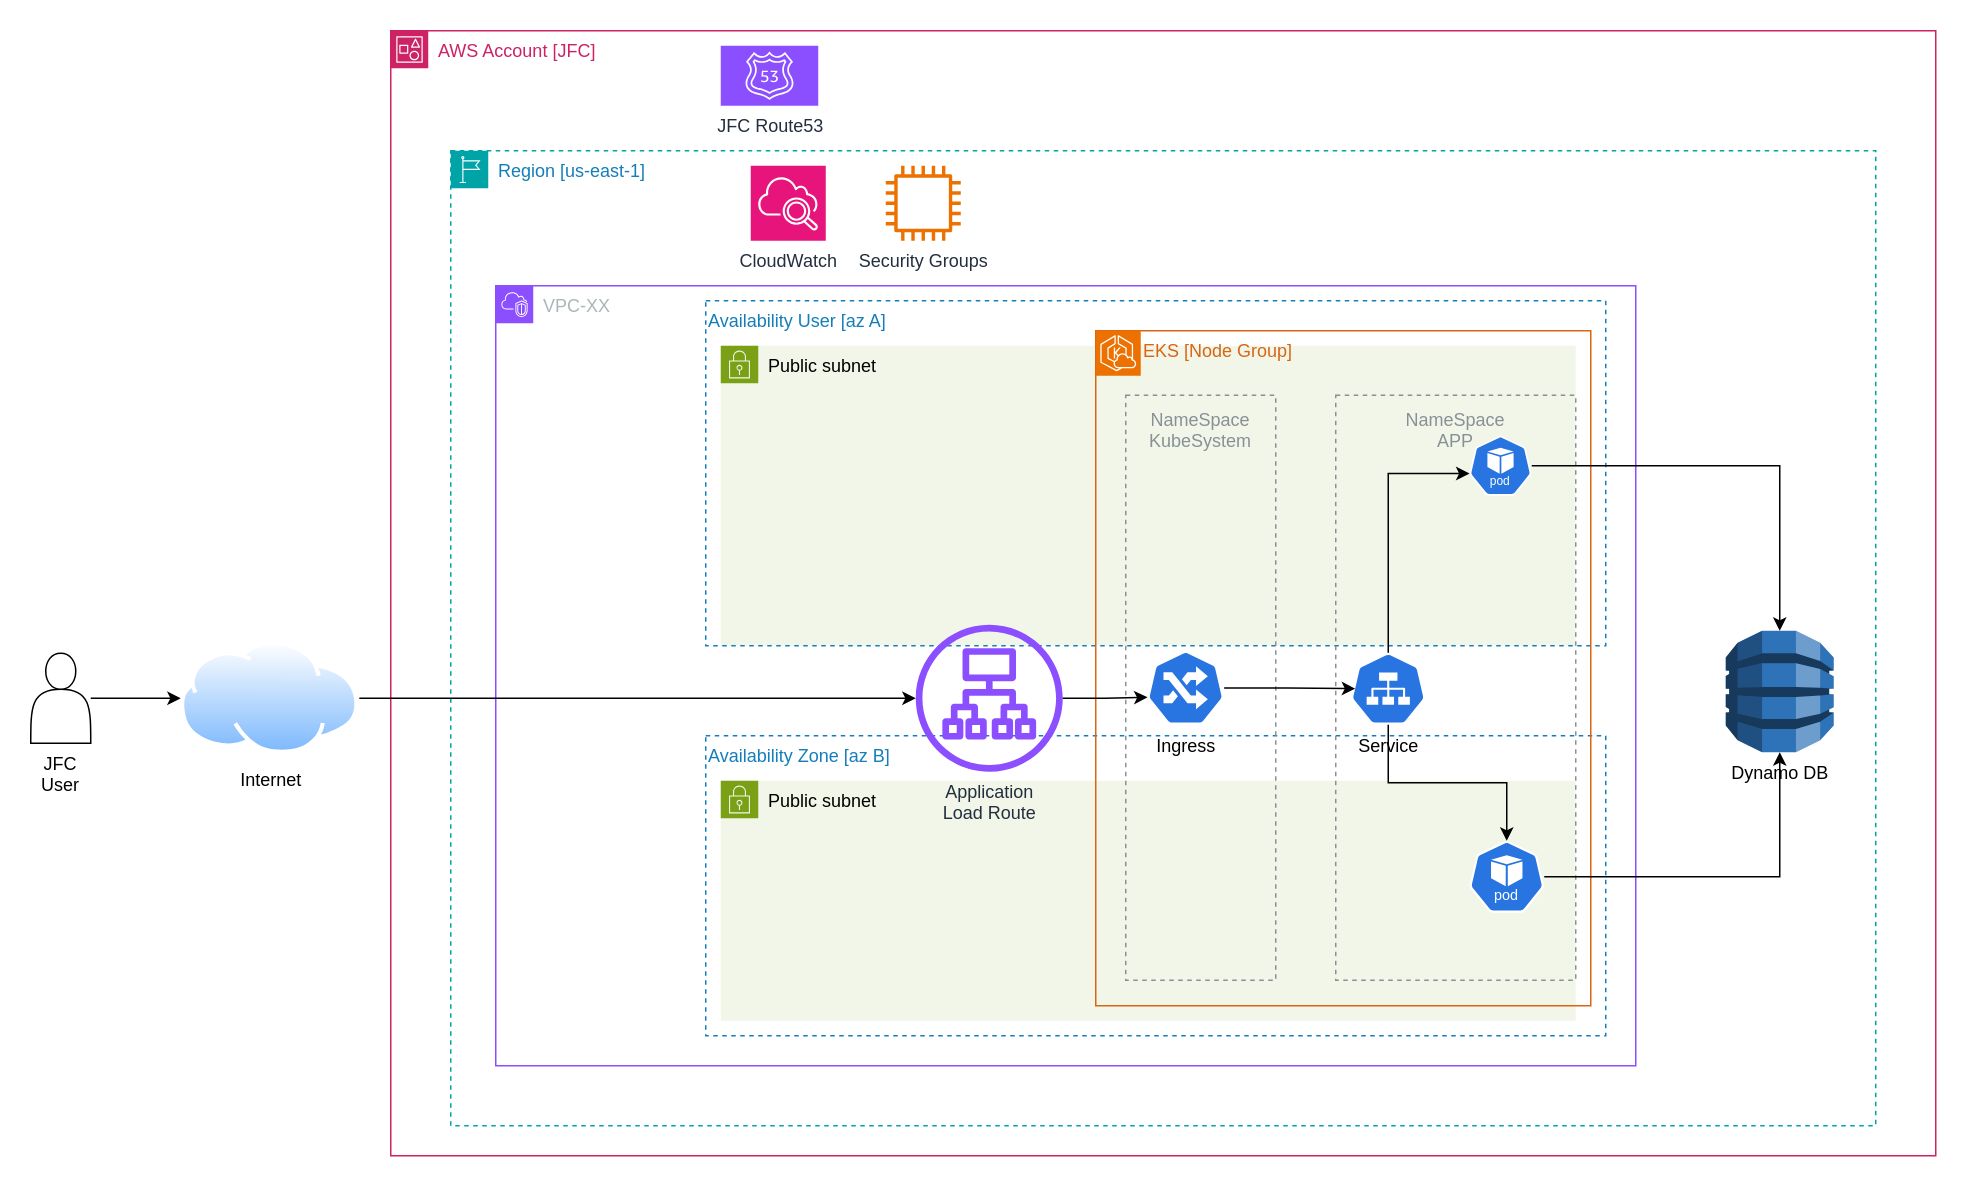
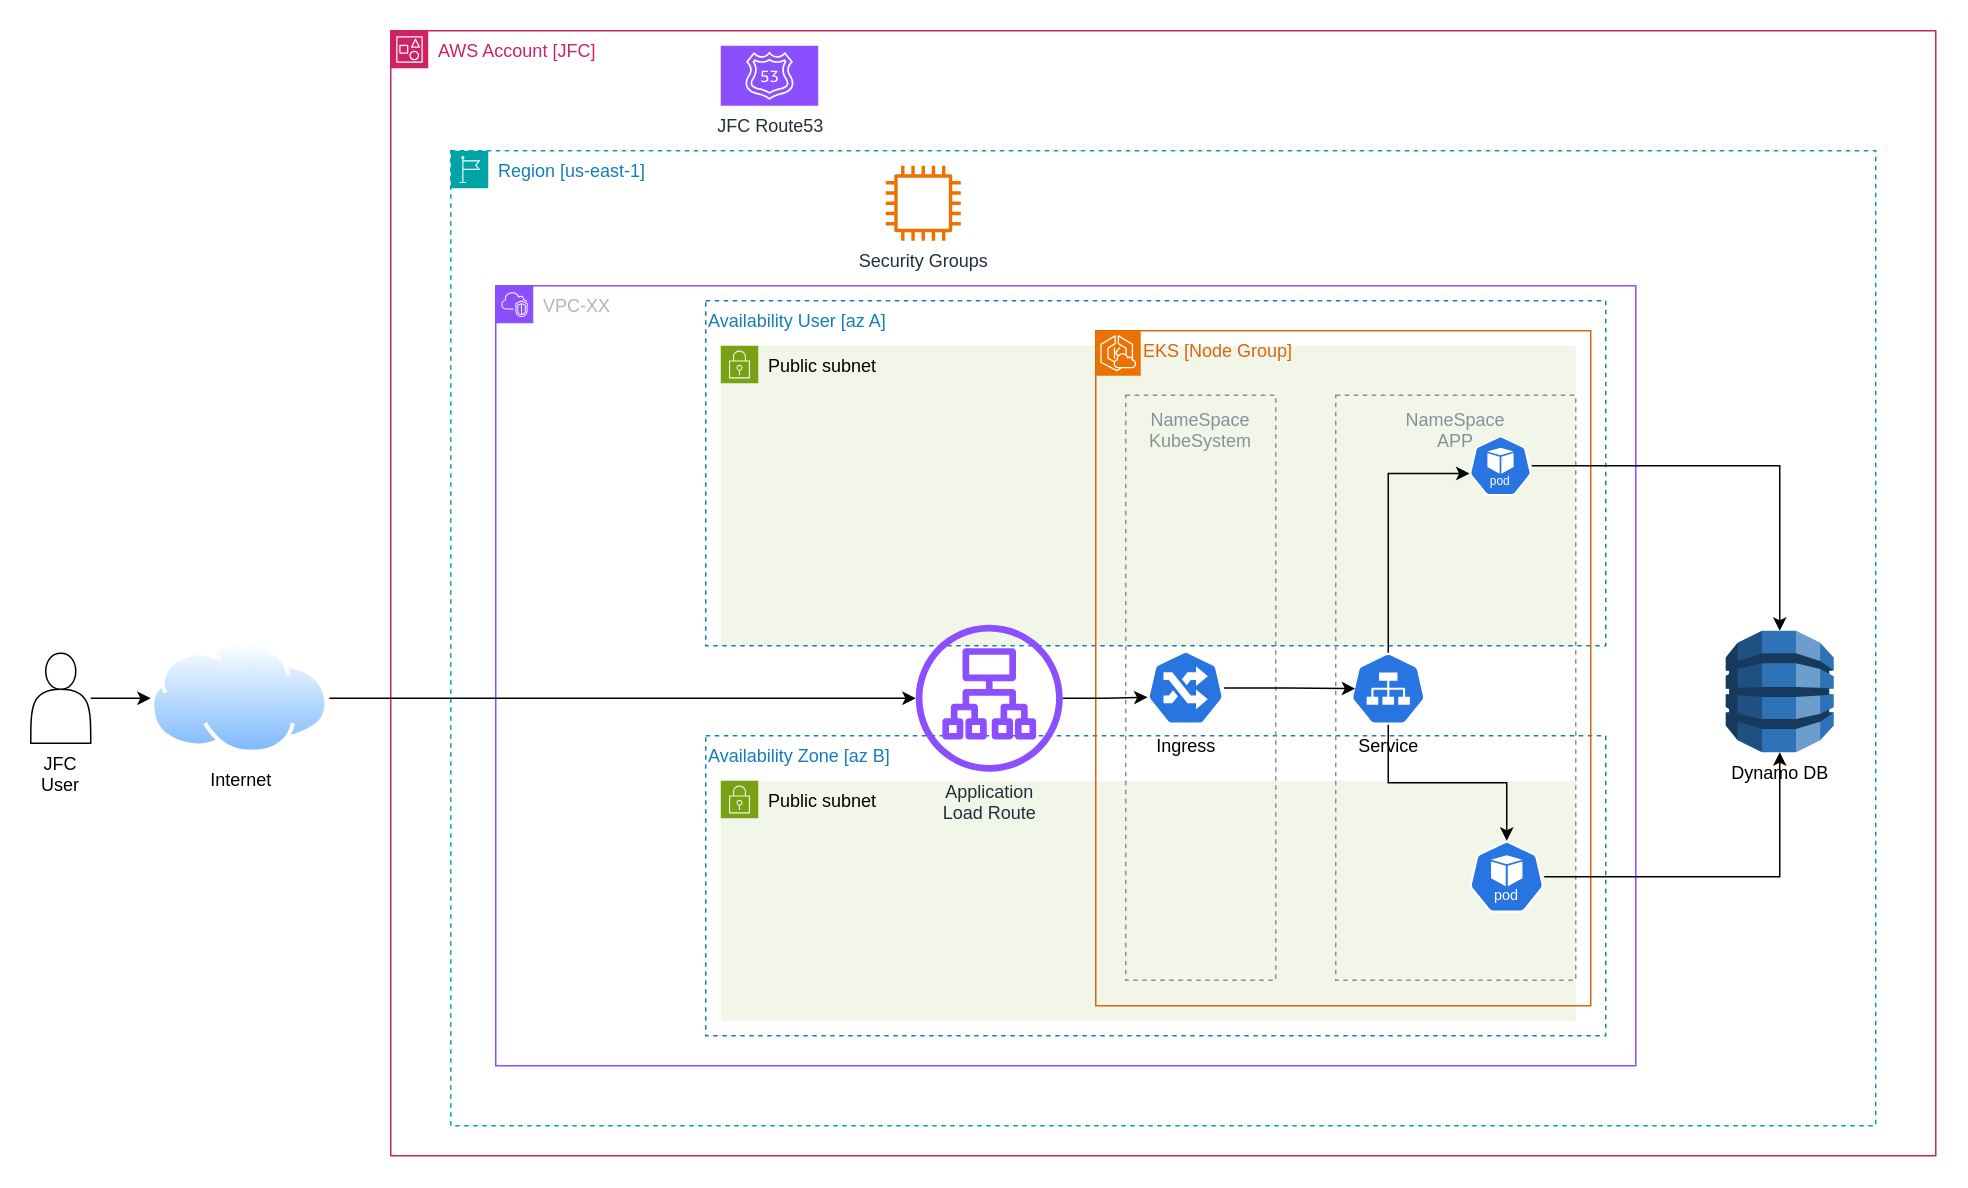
(788, 203) -> none
(270, 698) -> (240, 698)
